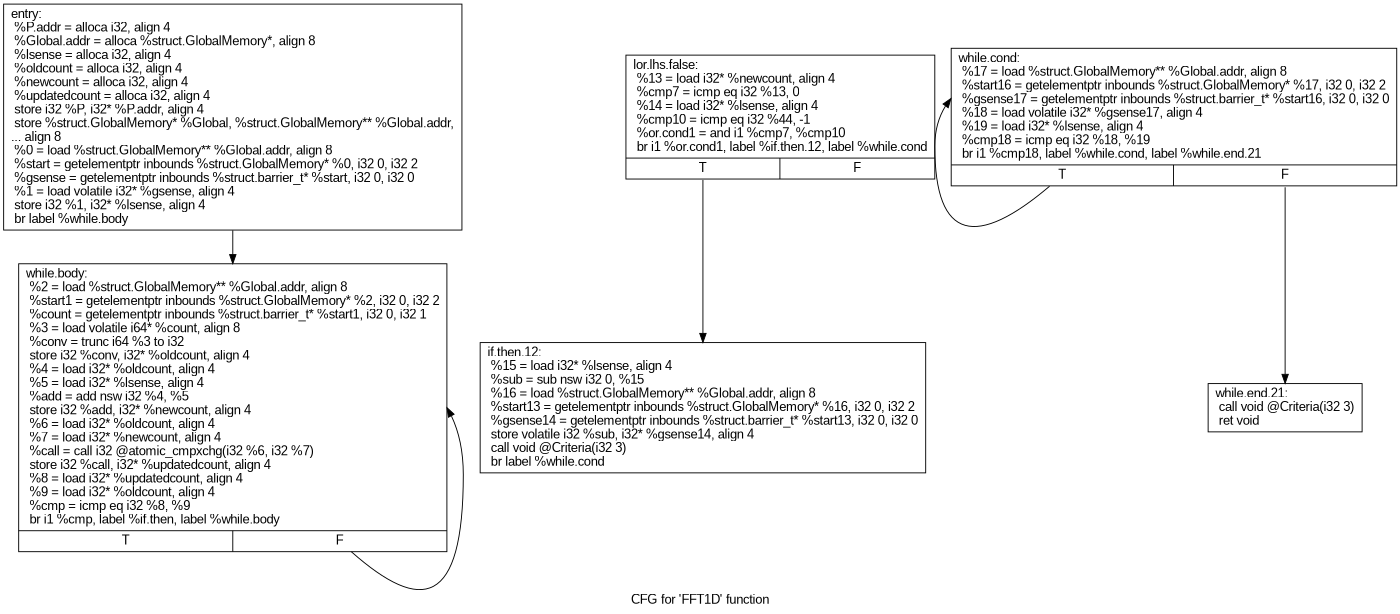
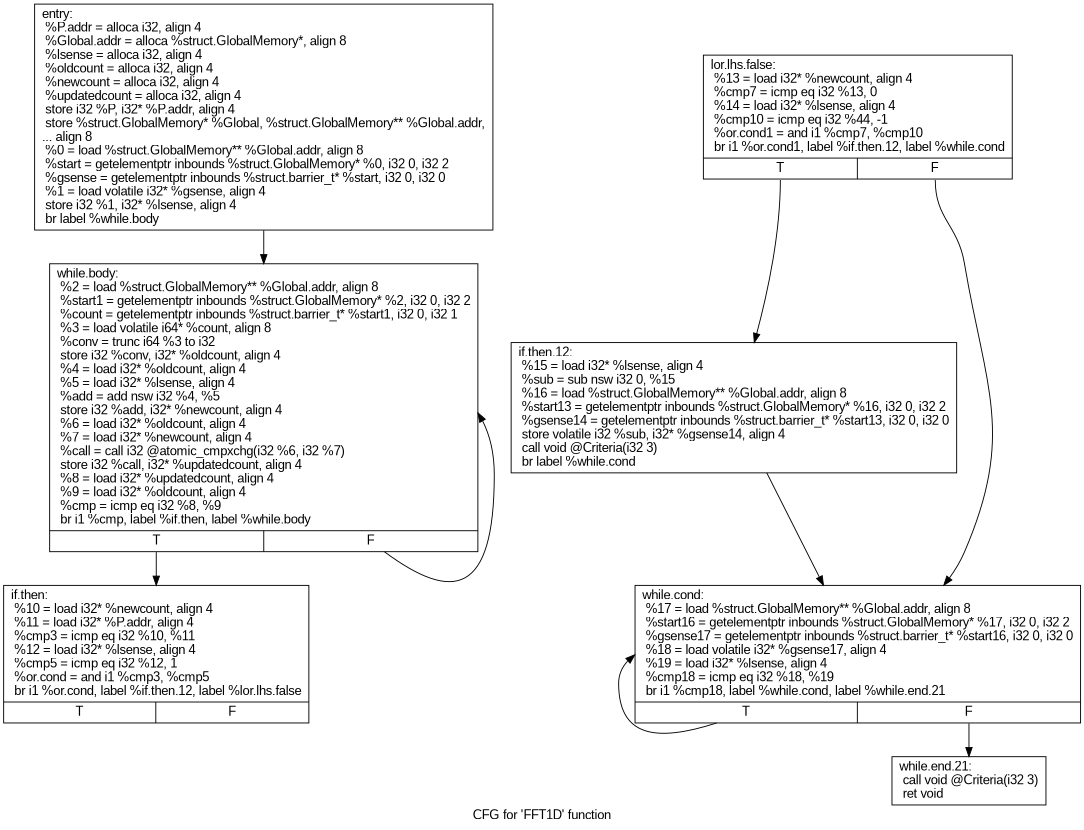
none -> (987, 379)
none -> (793, 525)
none -> (156, 654)
